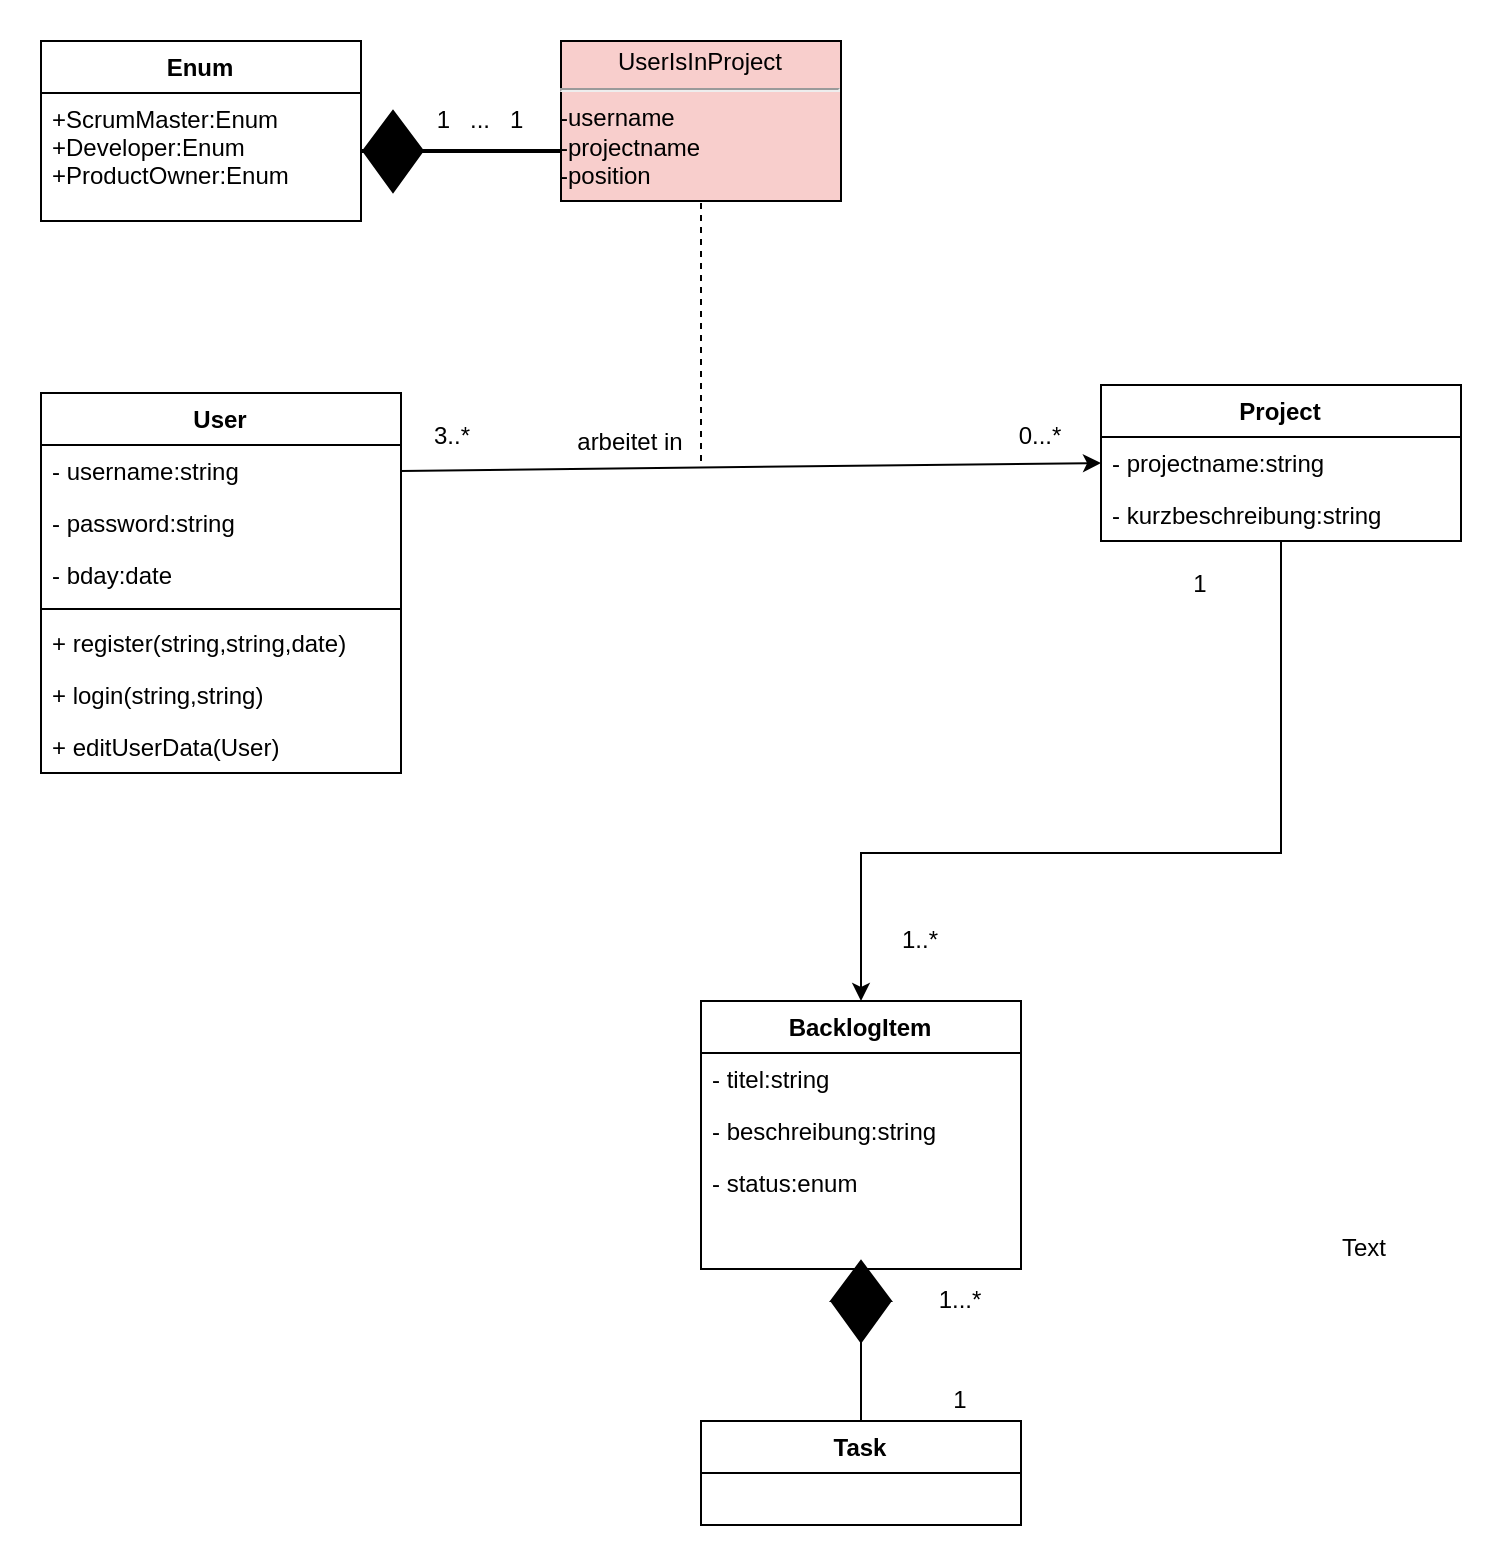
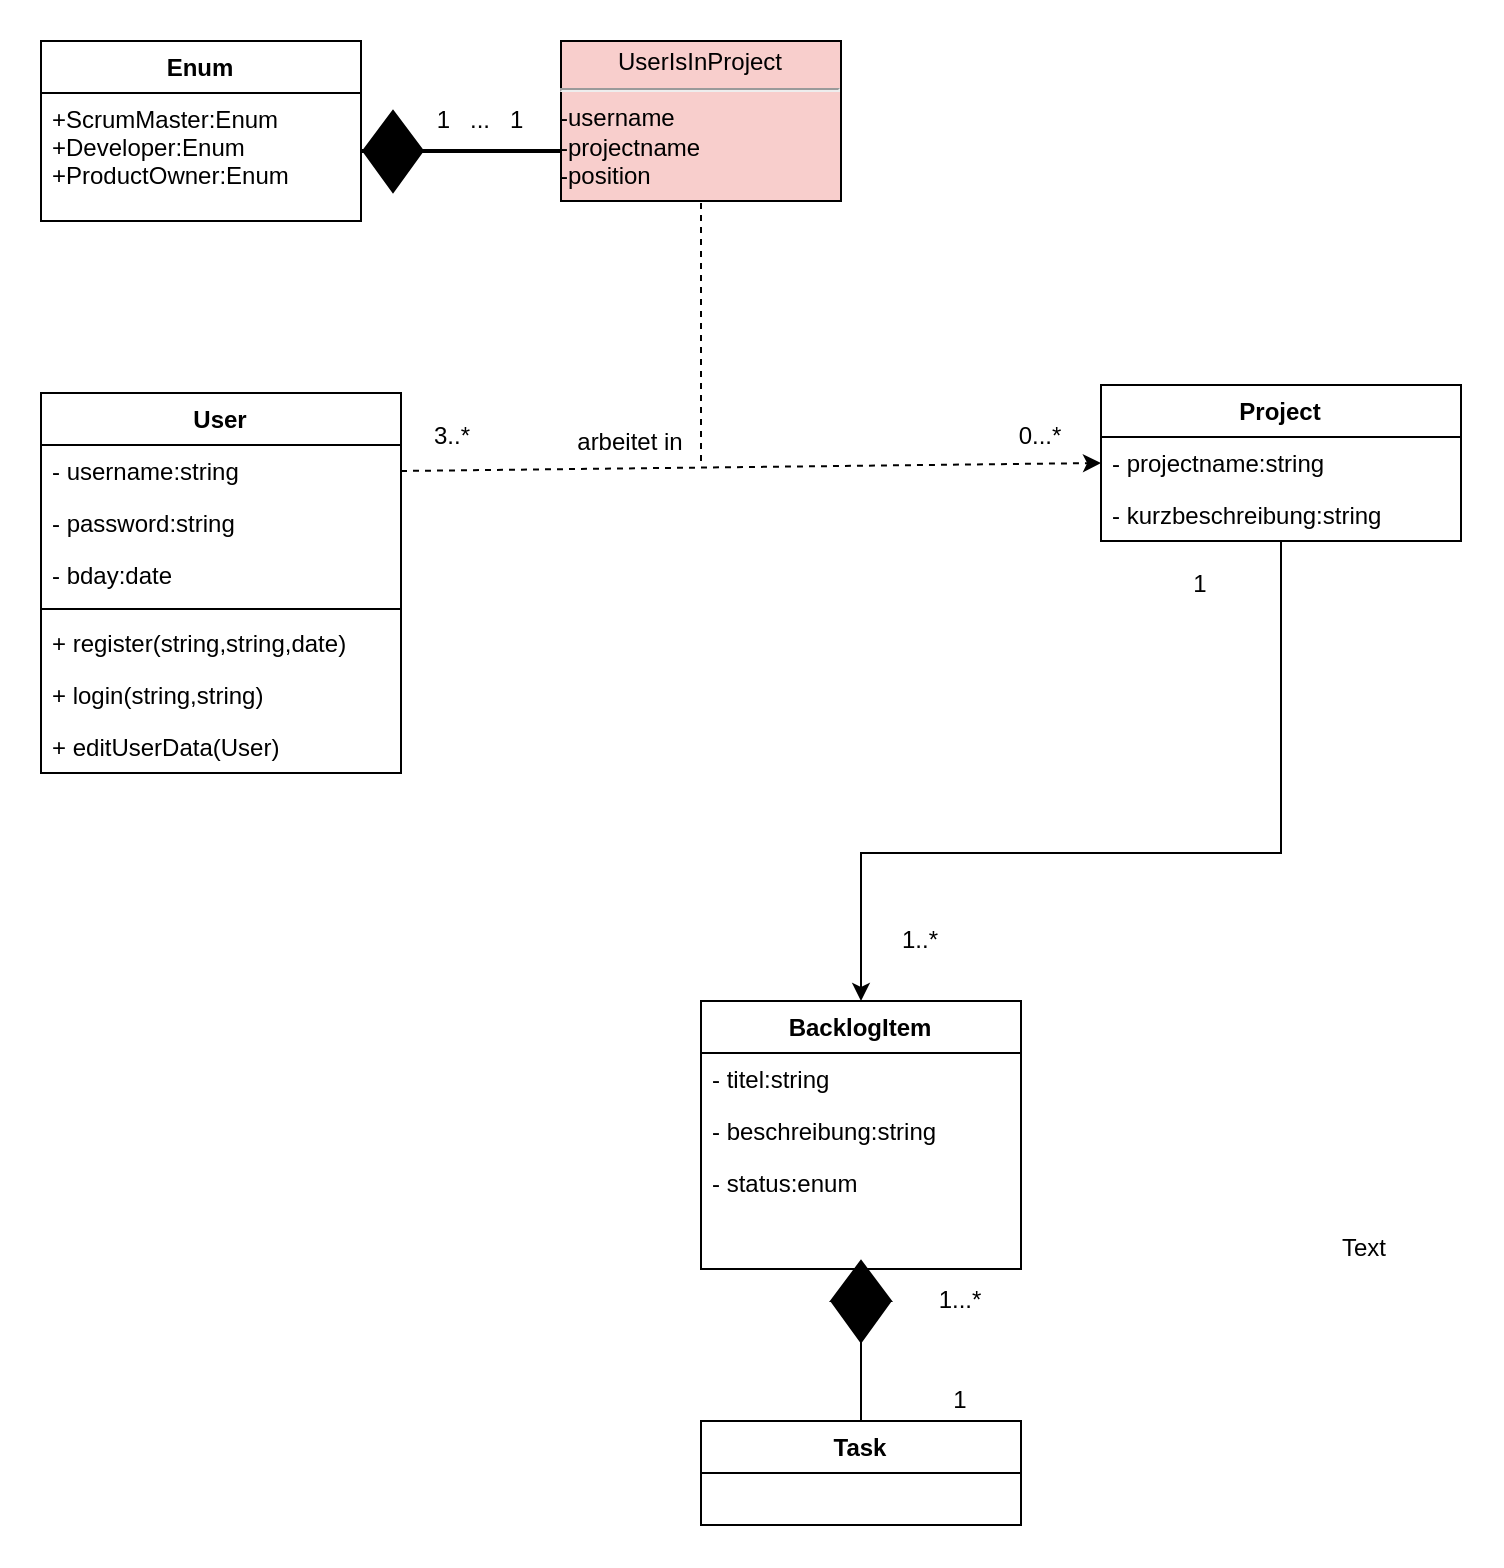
(745, 467) -> (745, 467)
